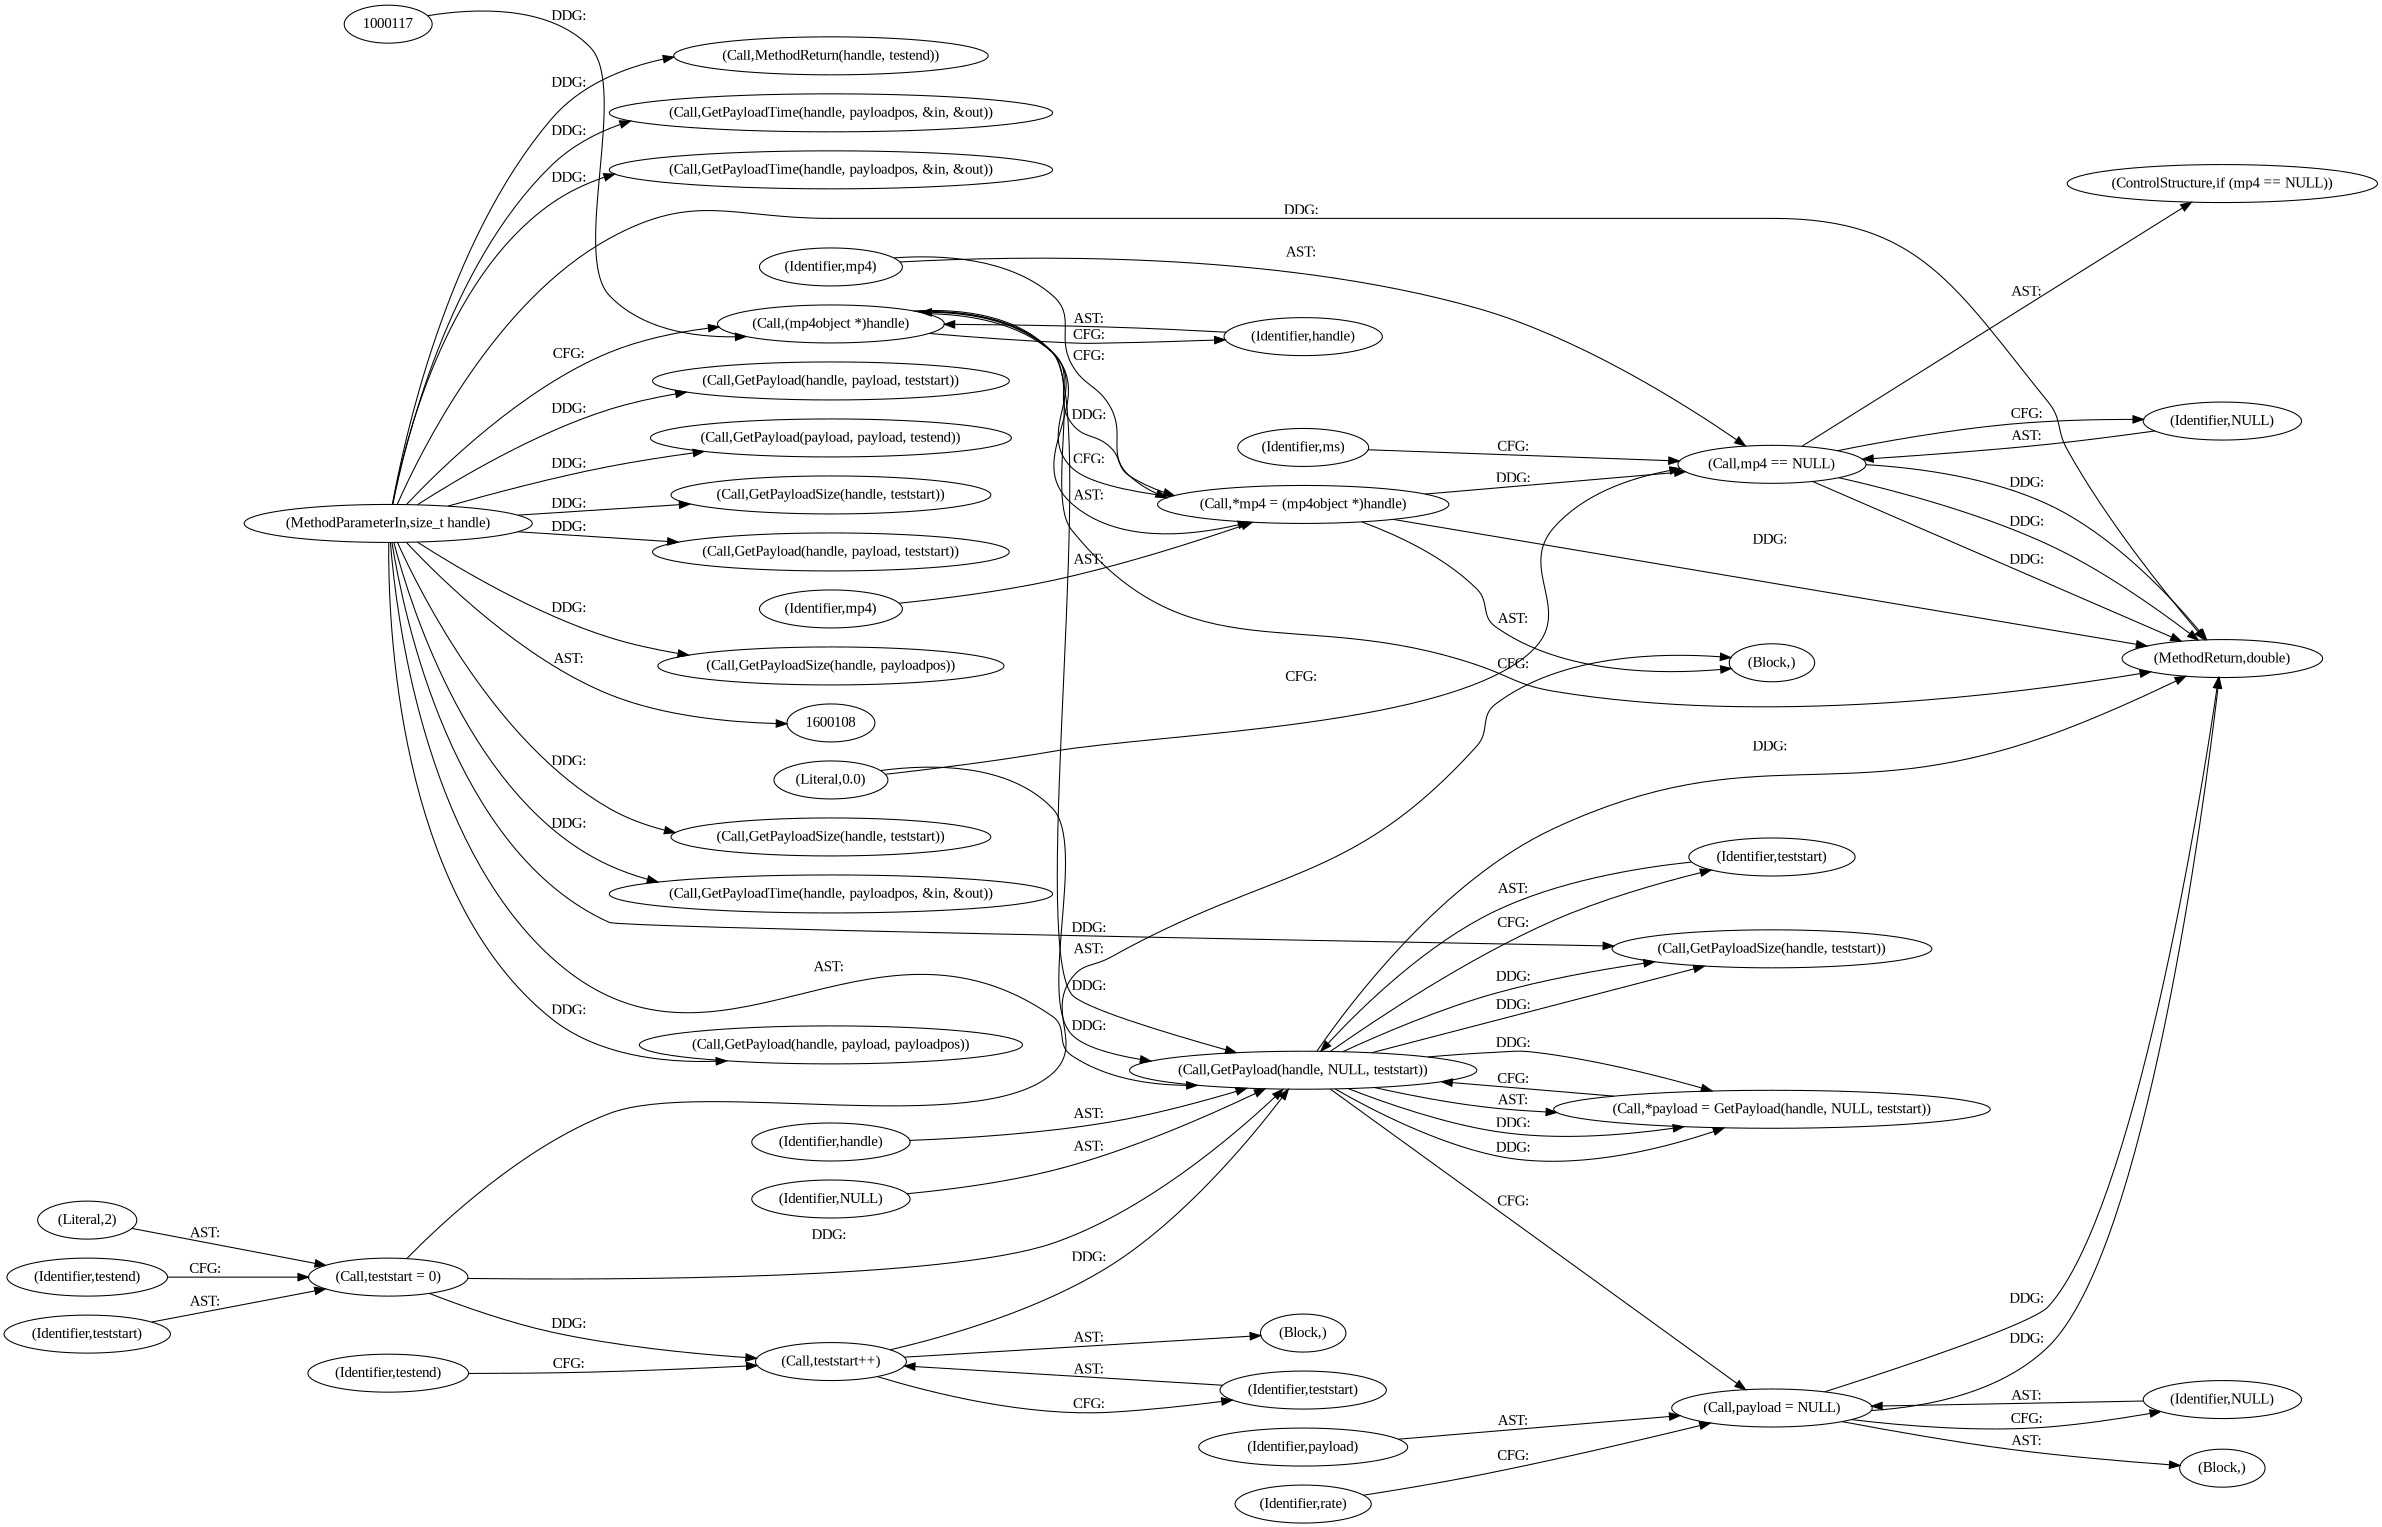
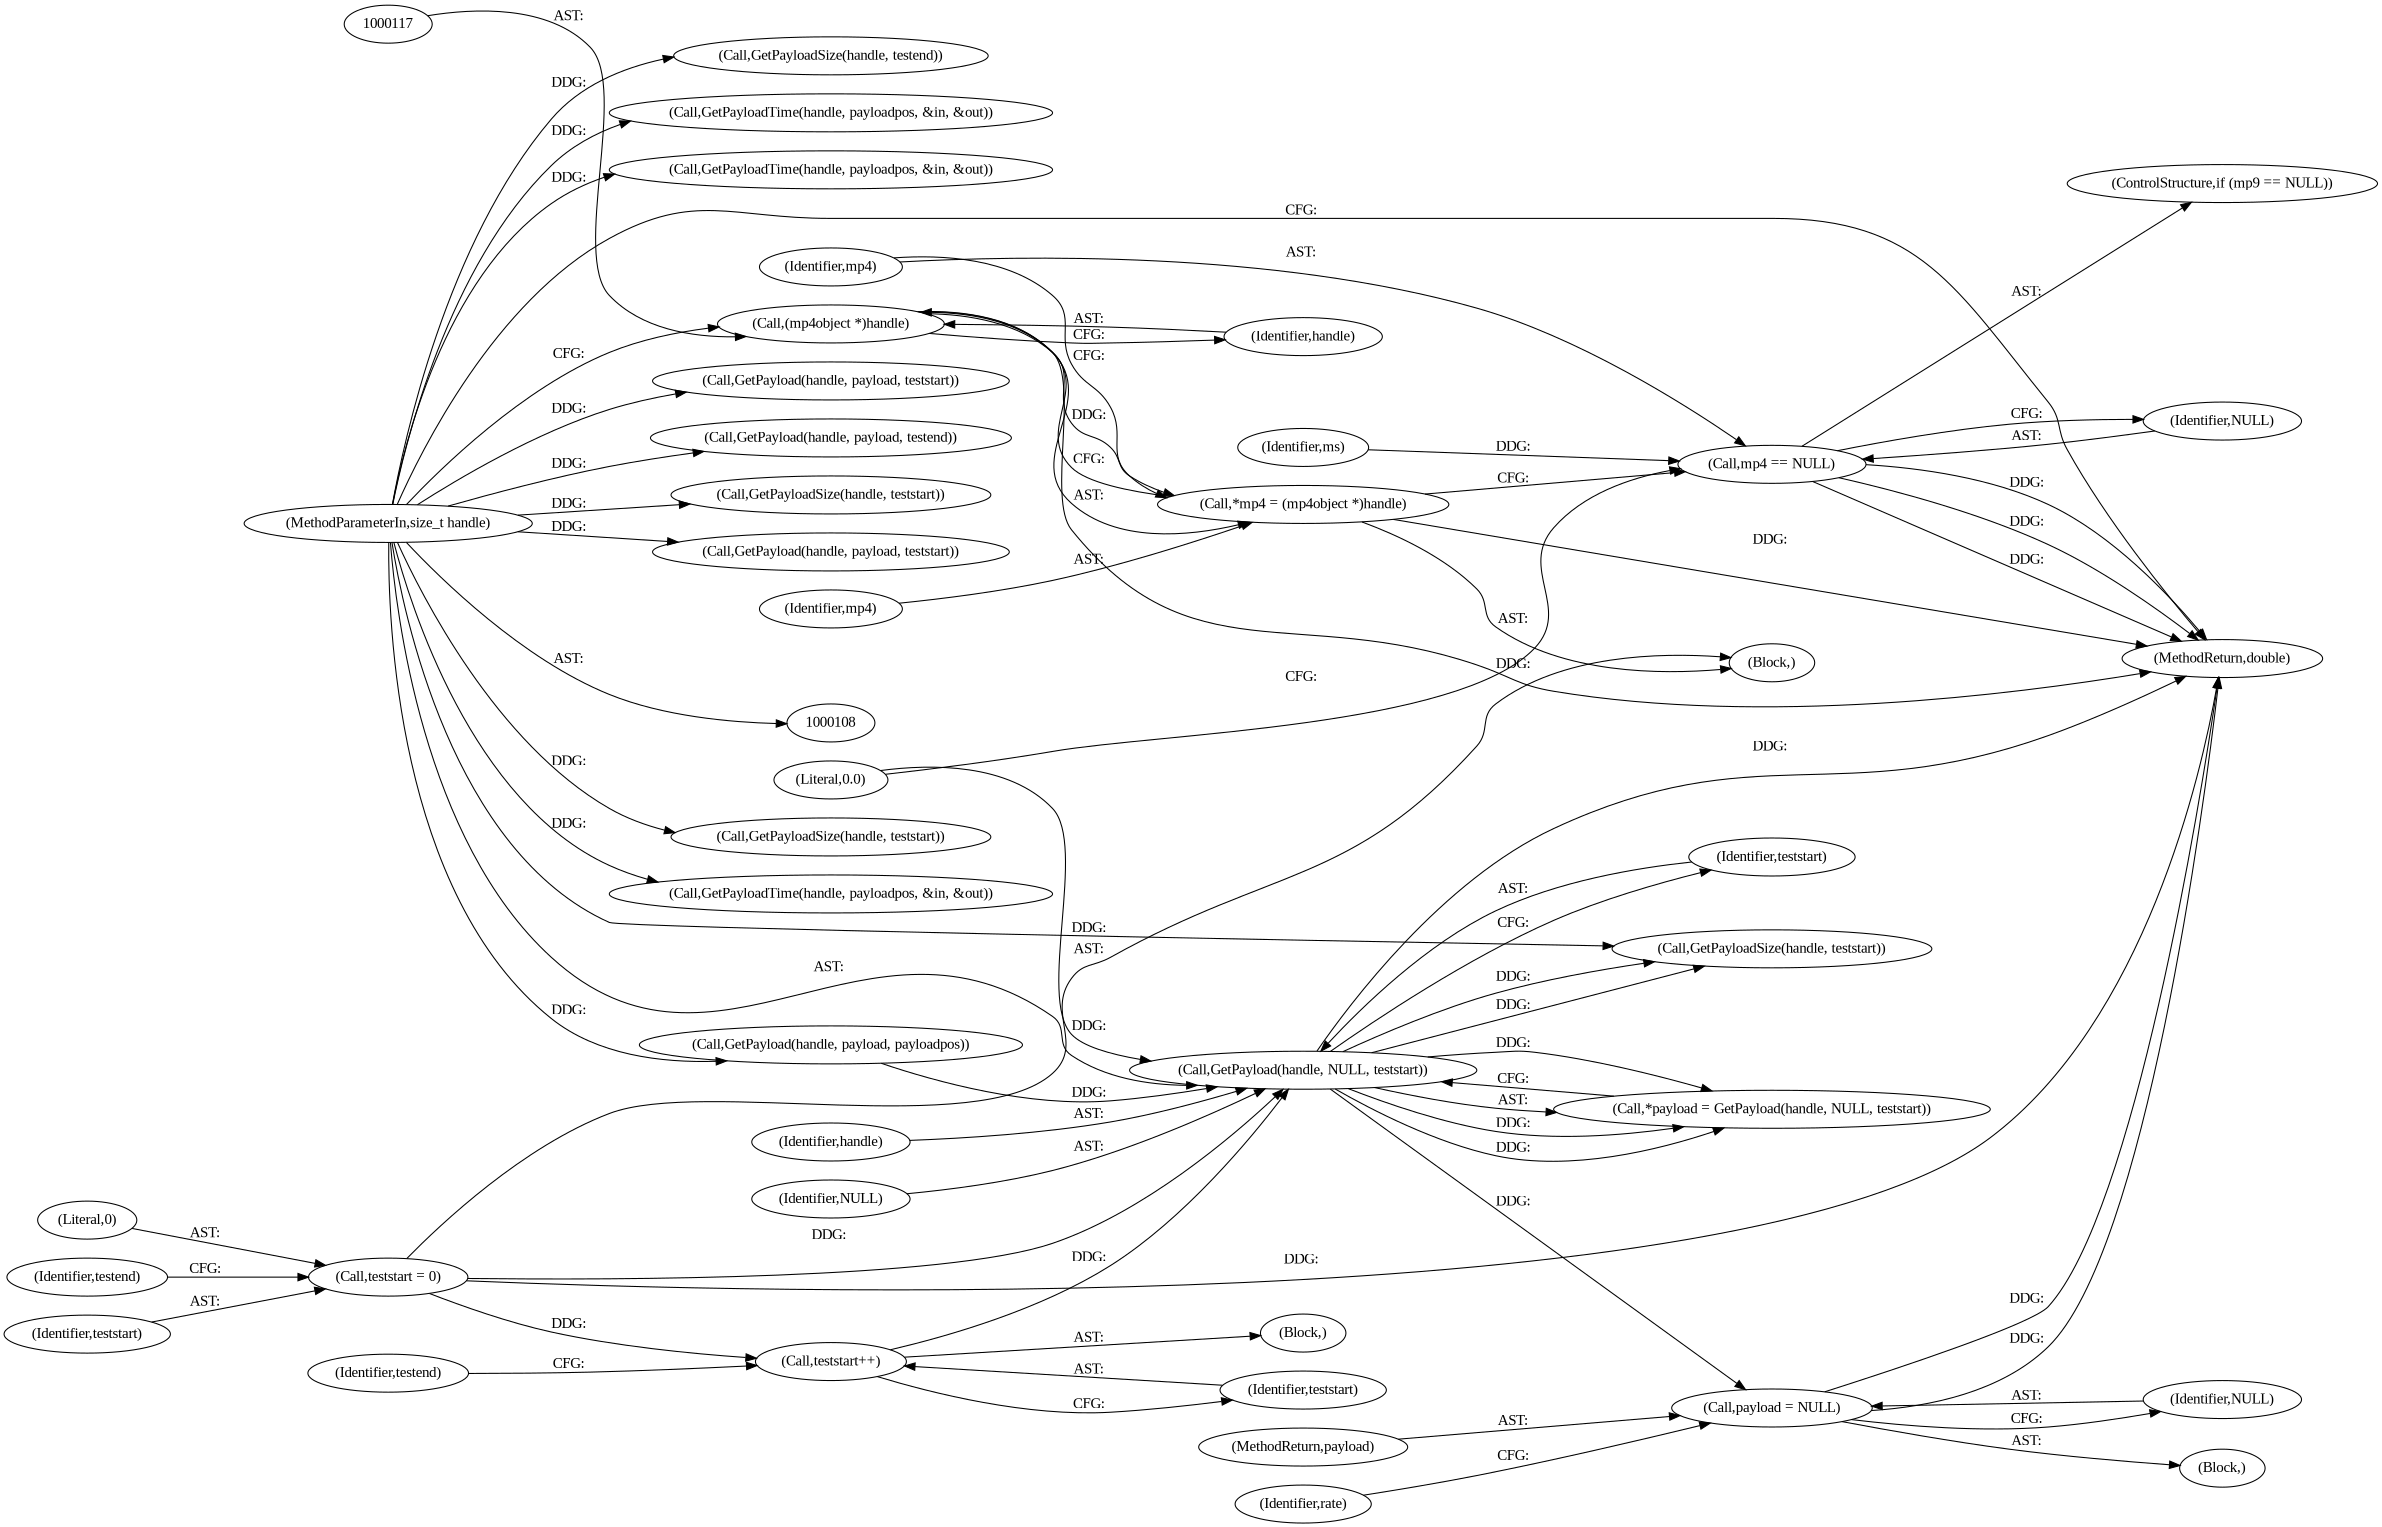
(571, 16) -> (571, 16)
(831, 56) -> (831, 56)
(2222, 184) -> (2222, 184)
(1303, 210) -> (1303, 210)
(831, 438) -> (831, 438)
(1515, 447) -> (1515, 447)
(1515, 479) -> (1515, 479)
(1515, 664) -> (1515, 664)
(831, 666) -> none
(1064, 680) -> (1042, 1100)
(831, 723) -> (831, 723)
(1515, 1202) -> (1515, 1202)
(87, 1220) -> (87, 1220)
none -> (1495, 1264)
(1303, 1447) -> (1303, 1447)
